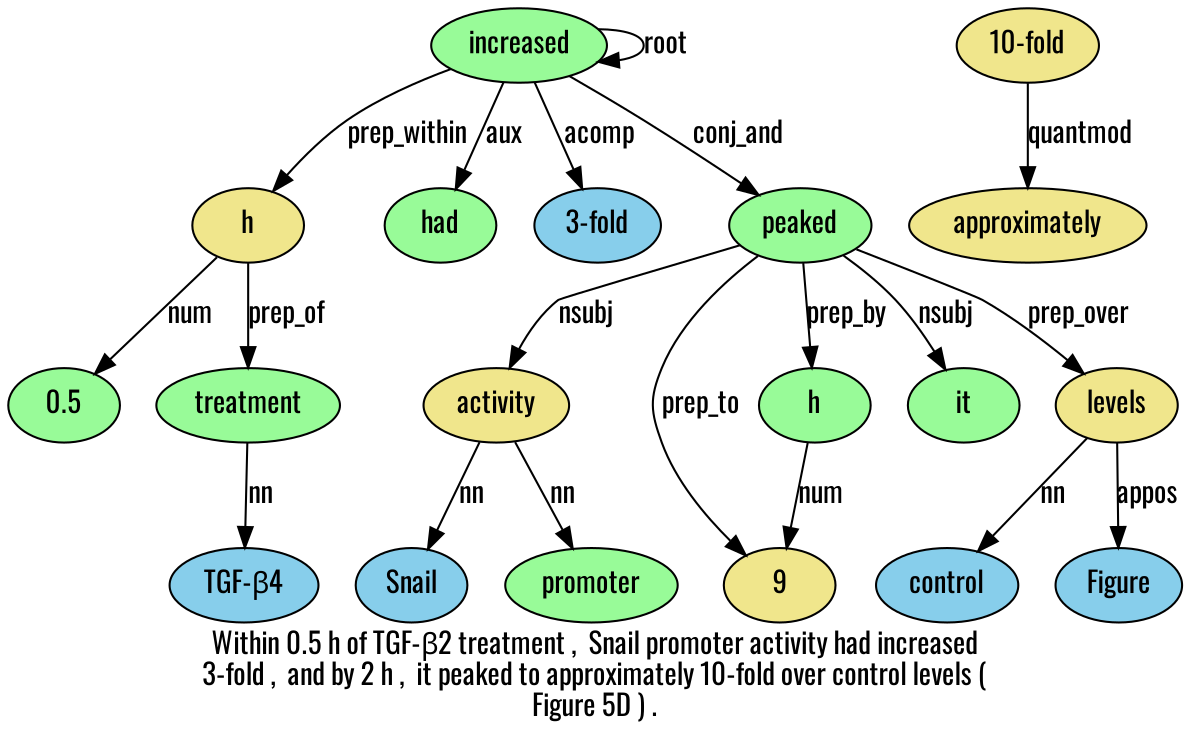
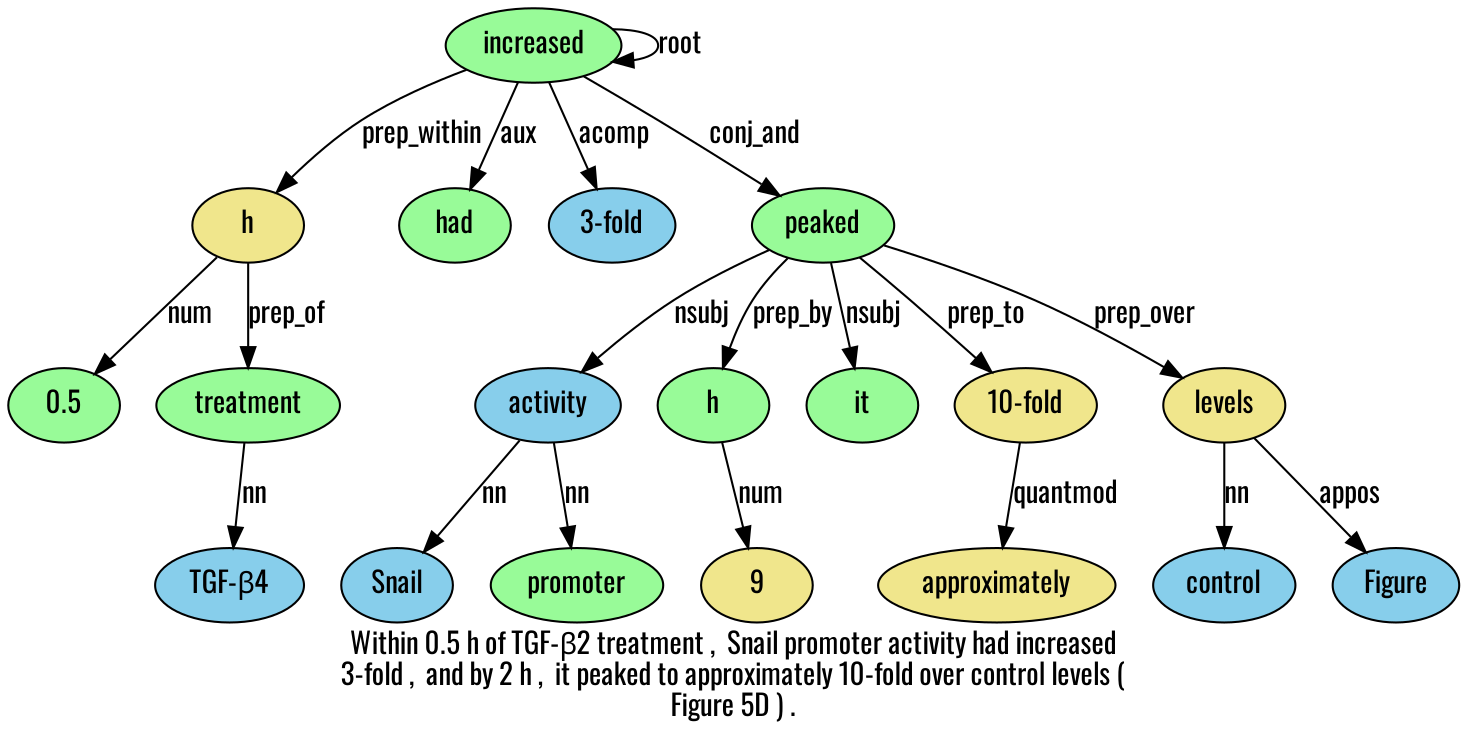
(654, 391) -> (918, 307)
(496, 405) -> (548, 405)
